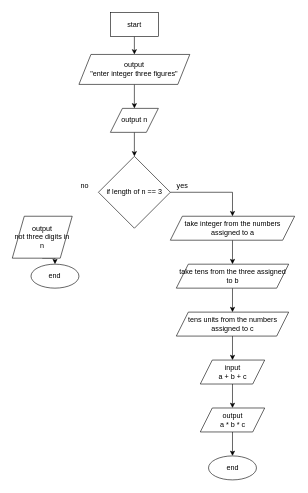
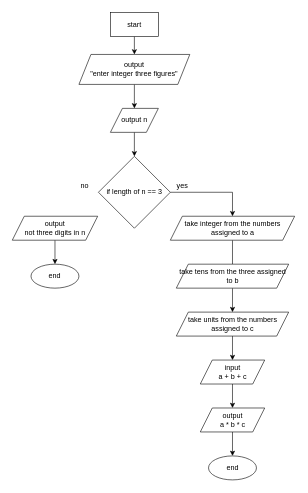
(42, 237) -> (55, 228)
(233, 258) -> (233, 260)
(233, 324) -> (233, 324)
